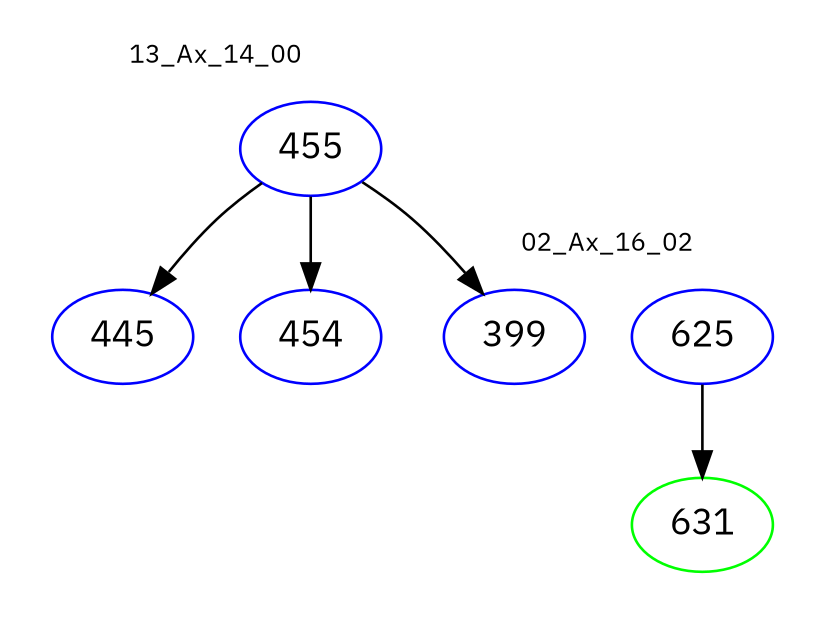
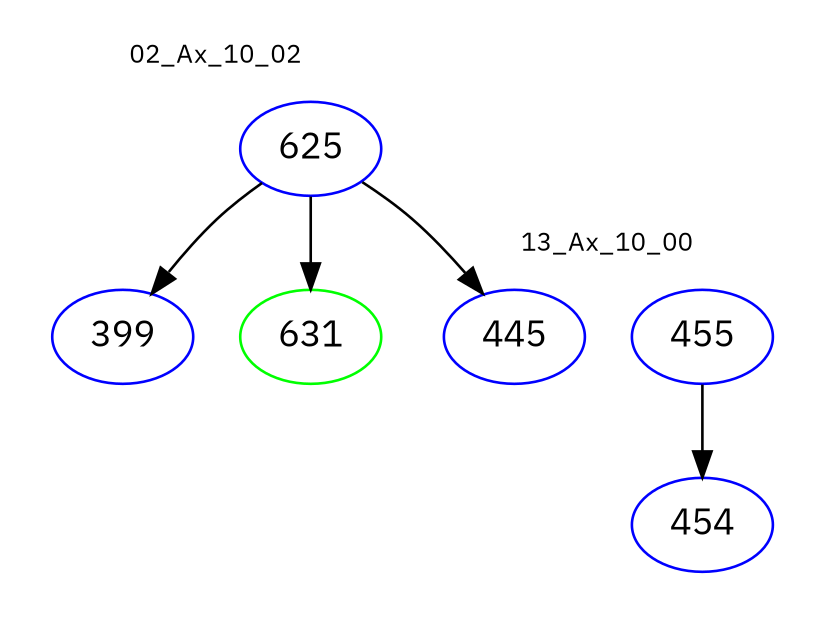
(217, 56) -> (608, 244)
(212, 224) -> (440, 245)
(608, 244) -> (217, 56)
(440, 245) -> (212, 224)
